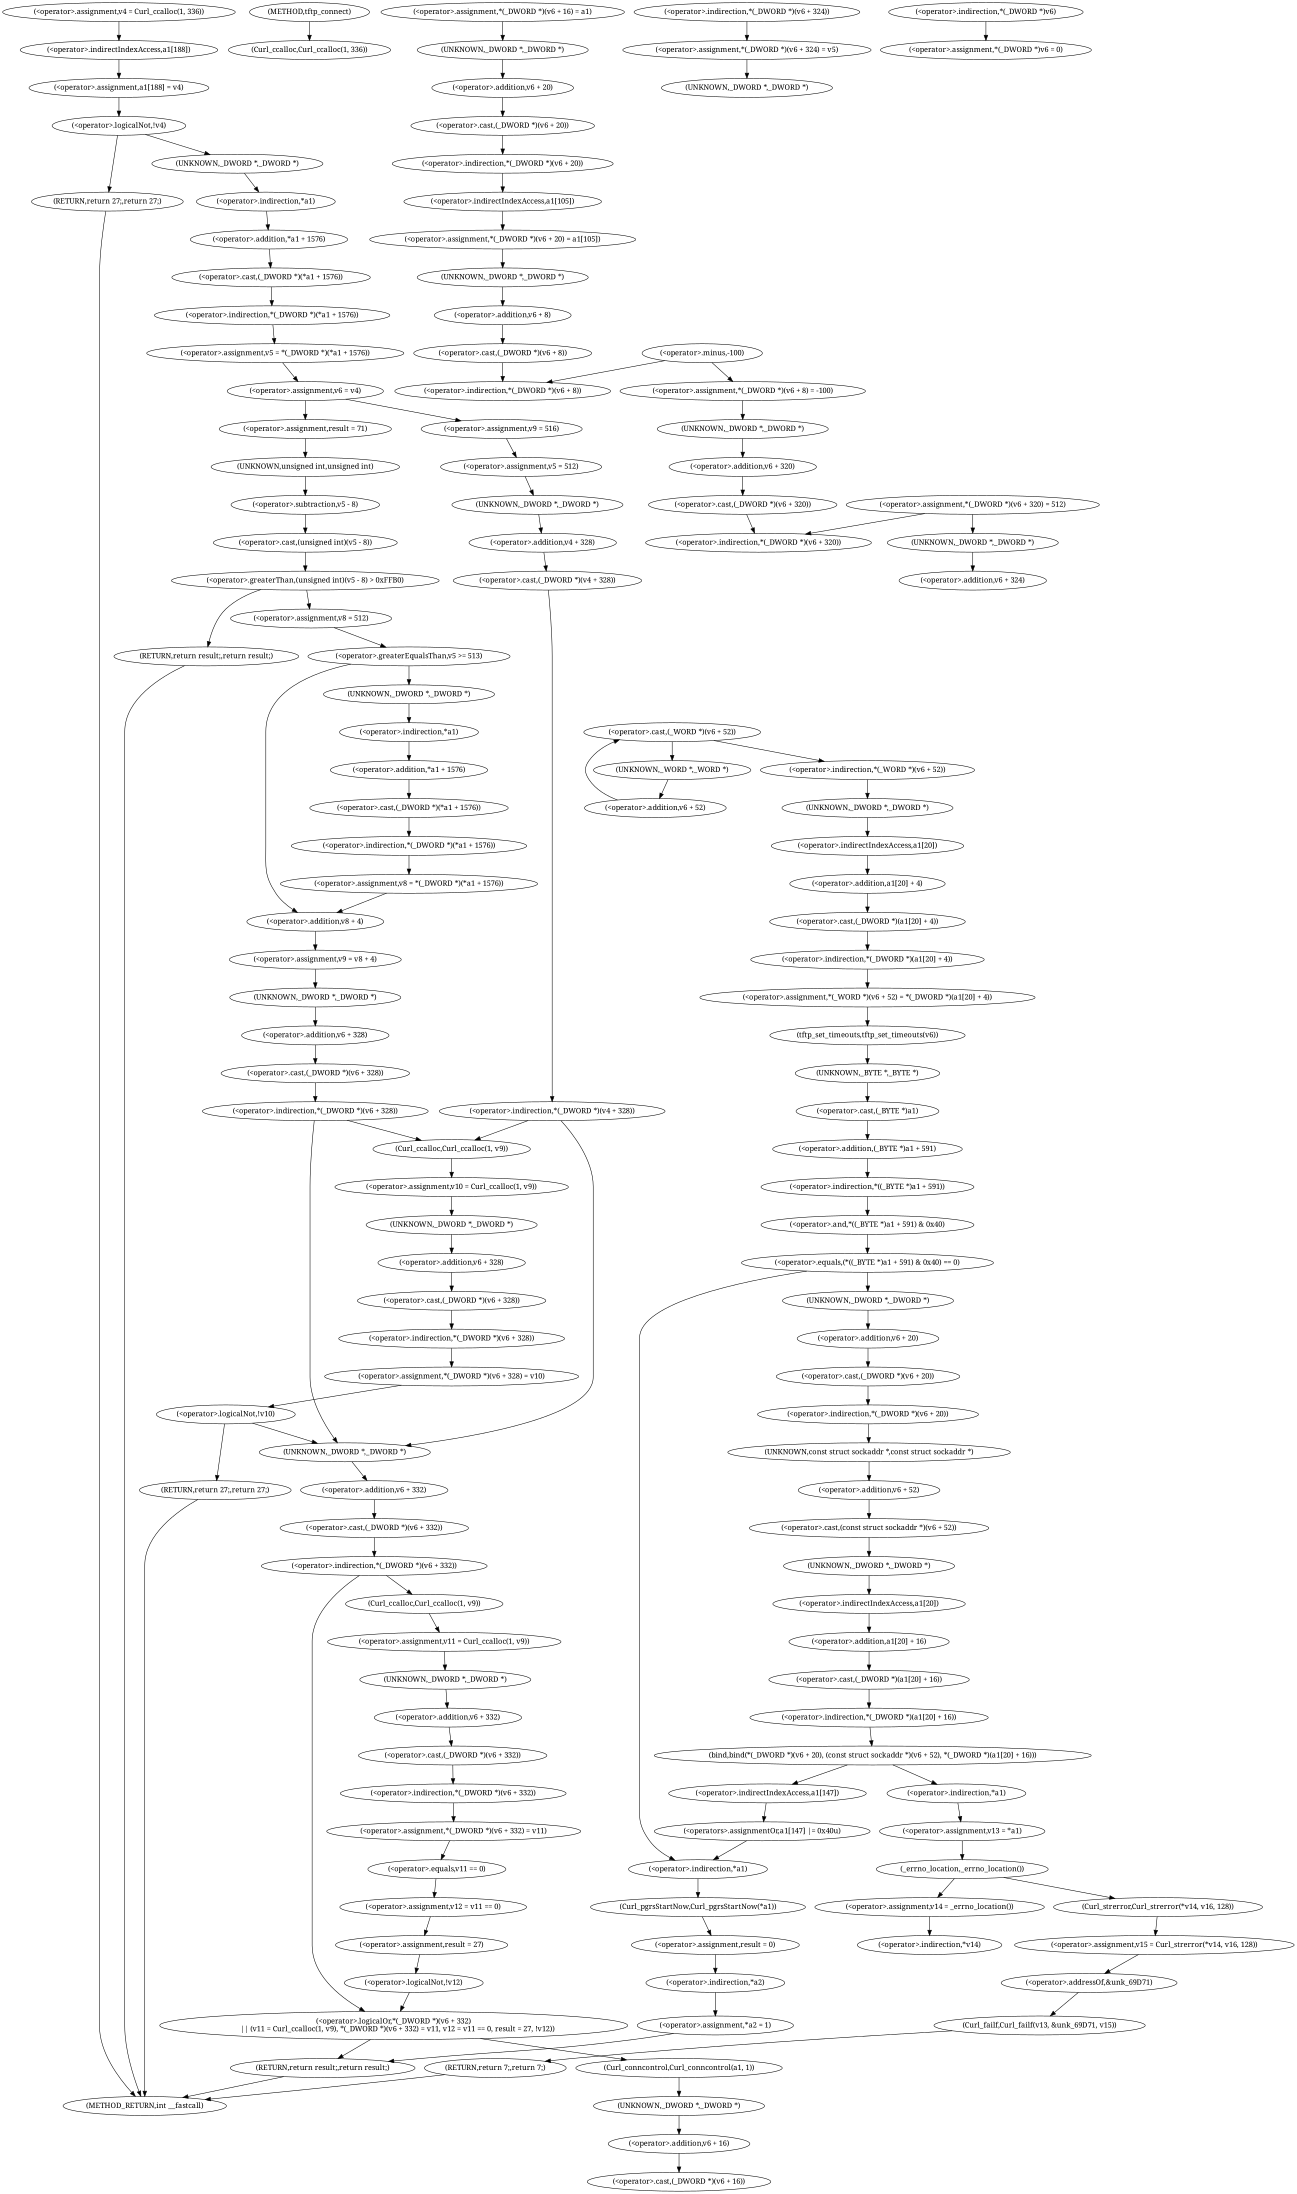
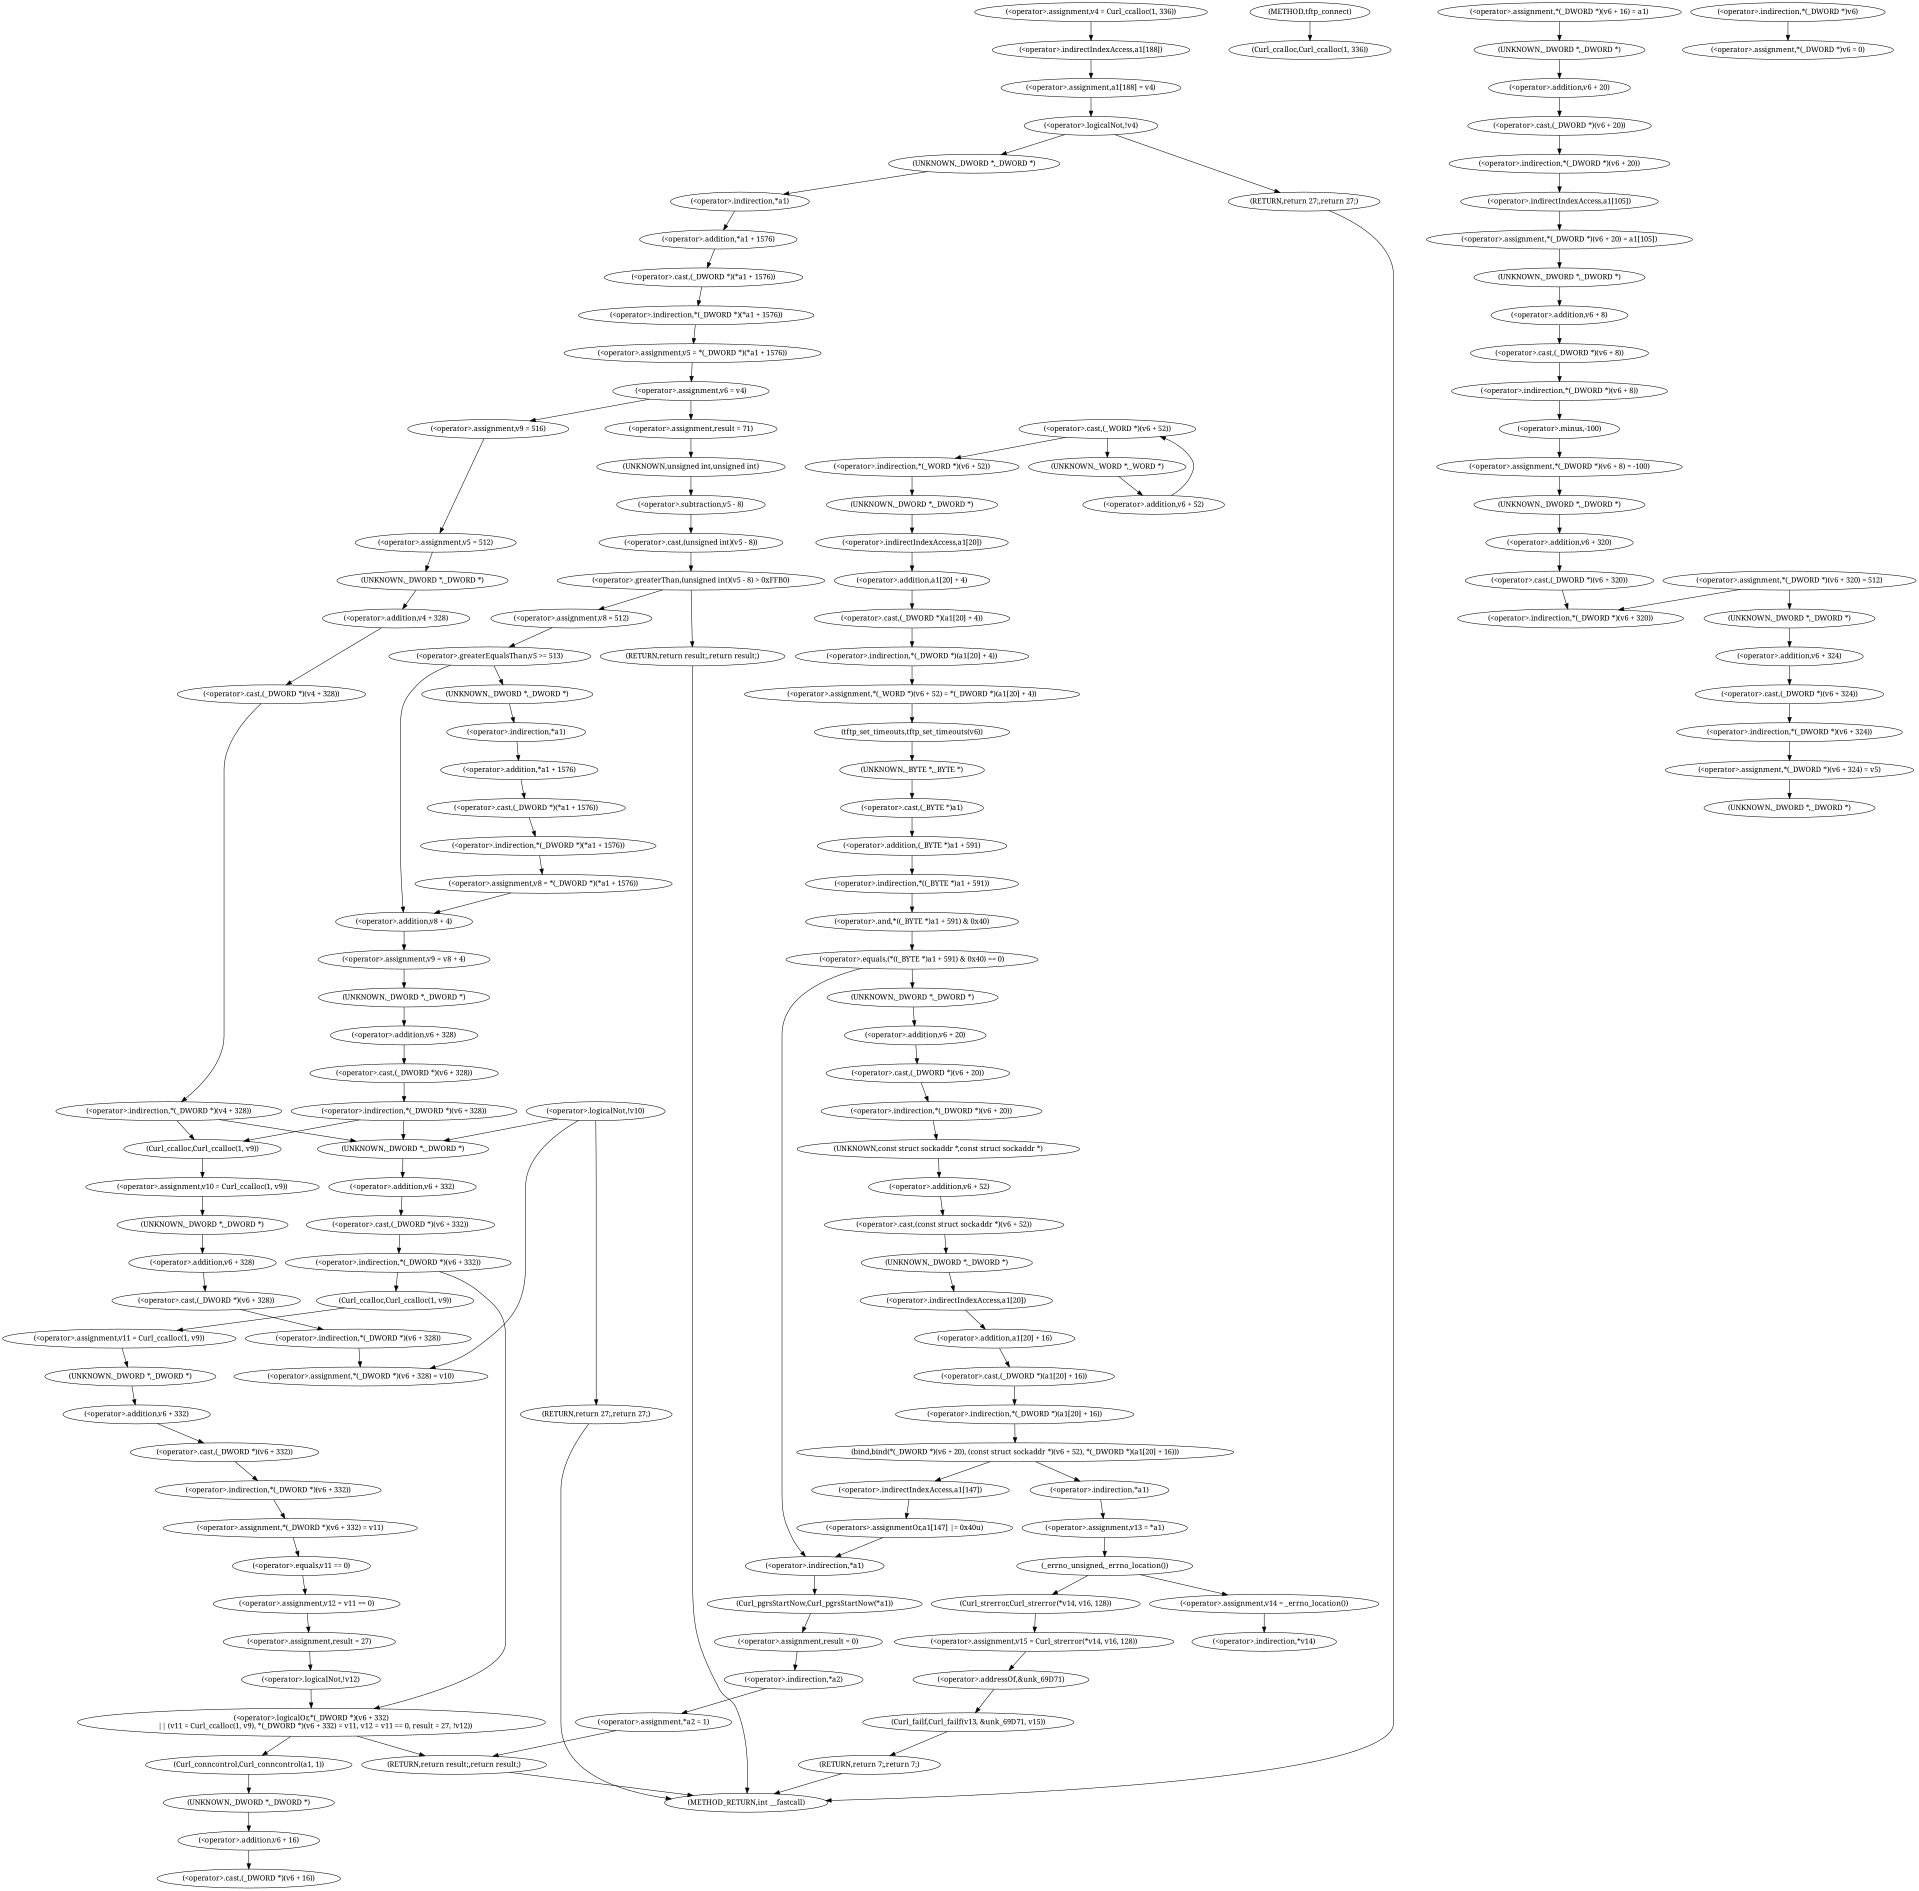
(608, 371) -> (1559, 407)
none -> (1790, 694)
(338, 1396) -> (526, 1255)
(962, 1869) -> (1105, 1566)
